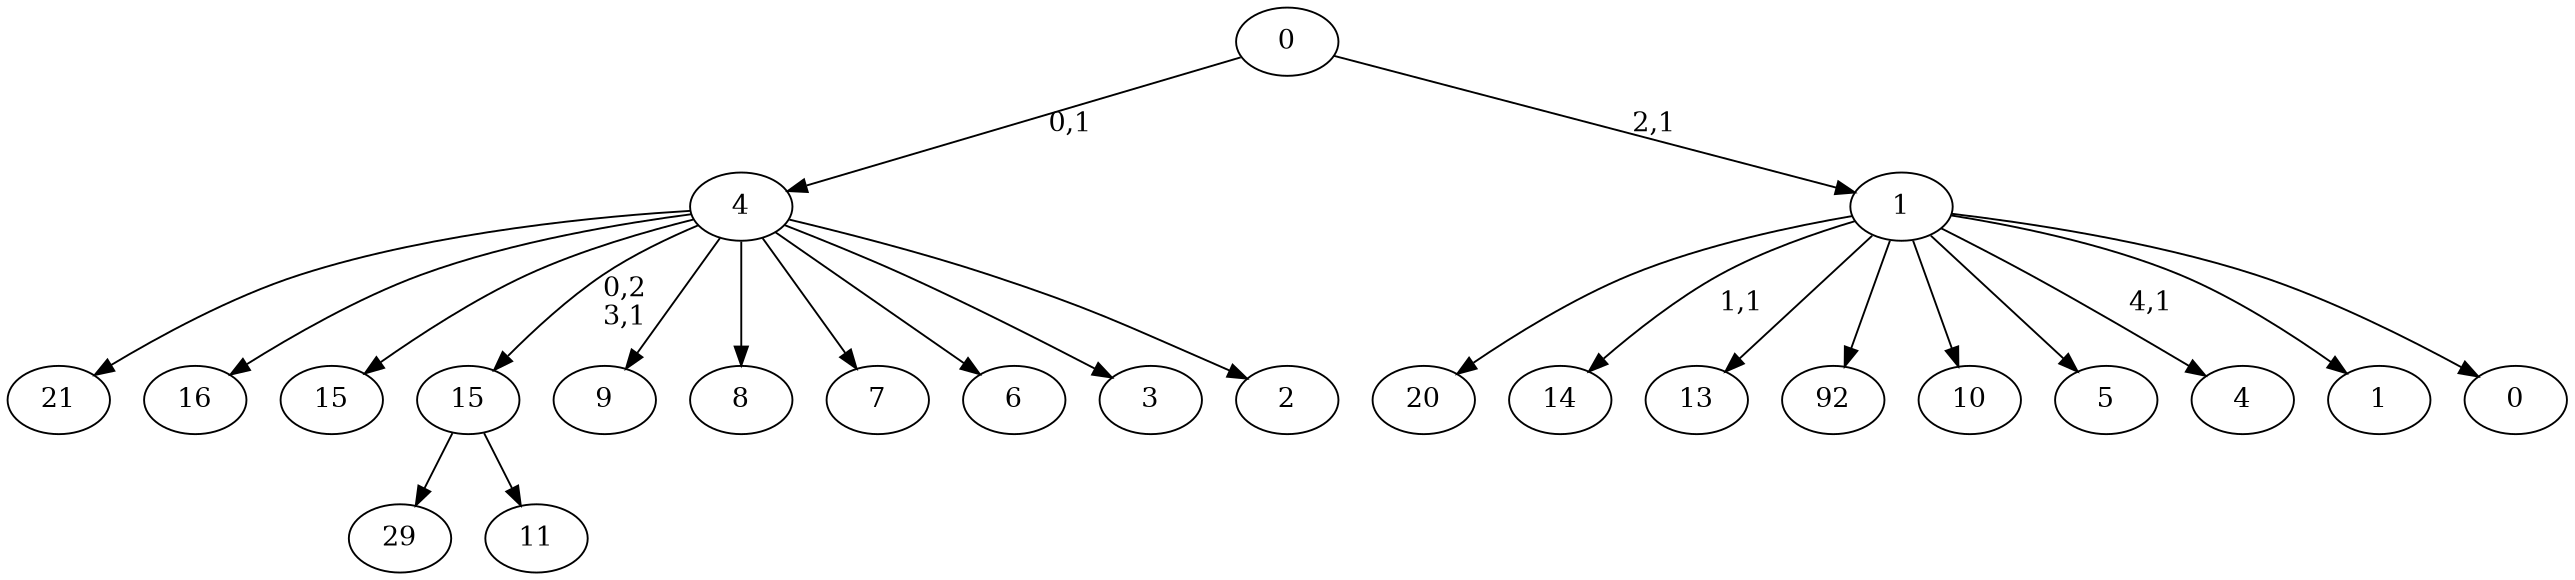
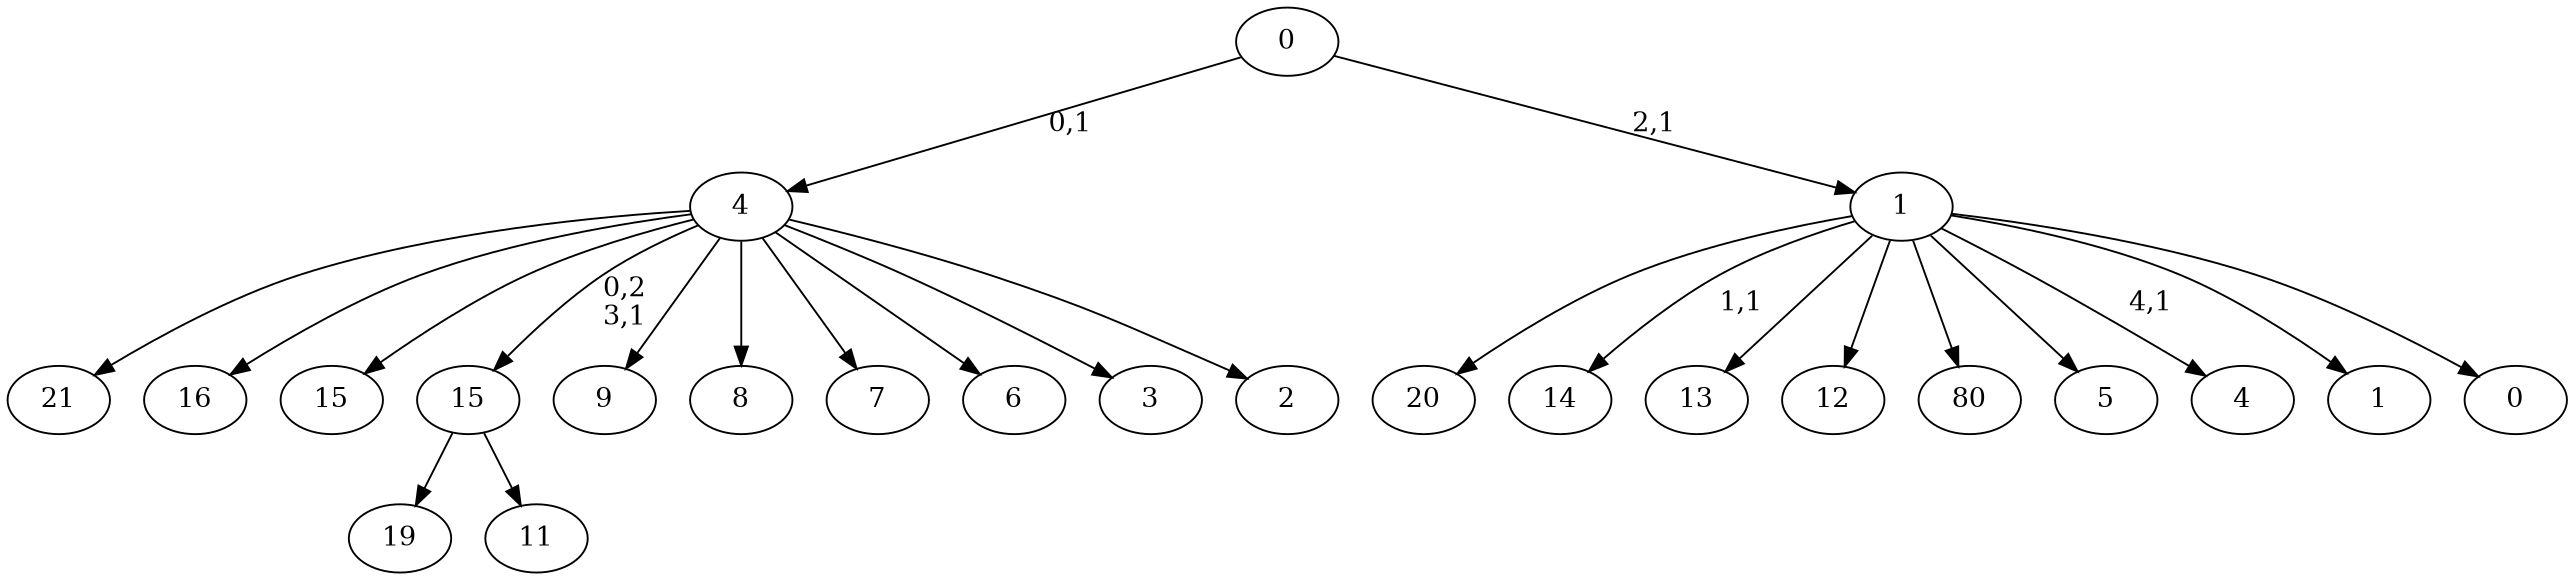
(1833, 400) -> (1833, 400)
(1970, 400) -> (1970, 400)
(400, 538) -> (400, 538)
